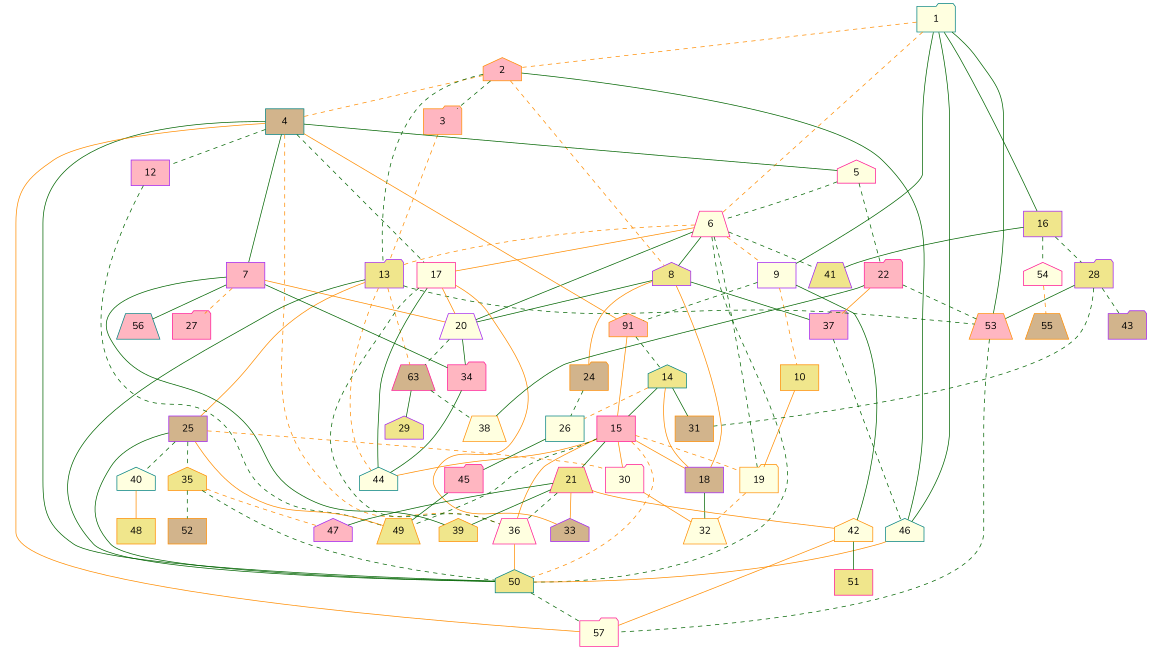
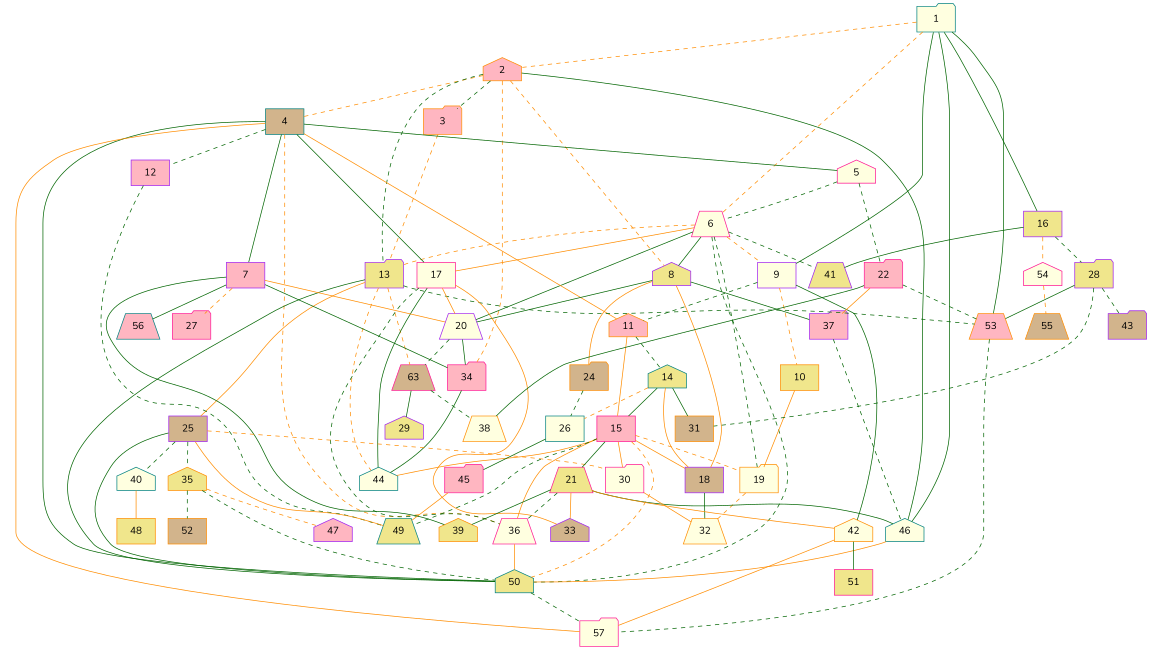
(360, 198) -> (360, 198)
none -> (502, 225)
(1043, 250) -> (1043, 250)
(628, 326) -> (628, 326)
(455, 500) -> (743, 505)
(430, 507) -> (430, 507)
(398, 531) -> (398, 531)
